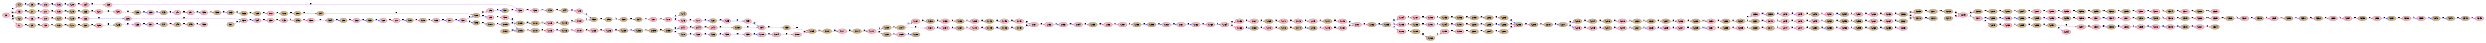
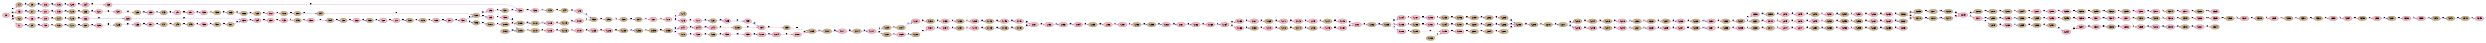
none -> (1940, 18)
none -> (217, 25)
(2066, 26) -> (2073, 30)
(915, 28) -> (923, 32)
(1422, 35) -> (1430, 32)
